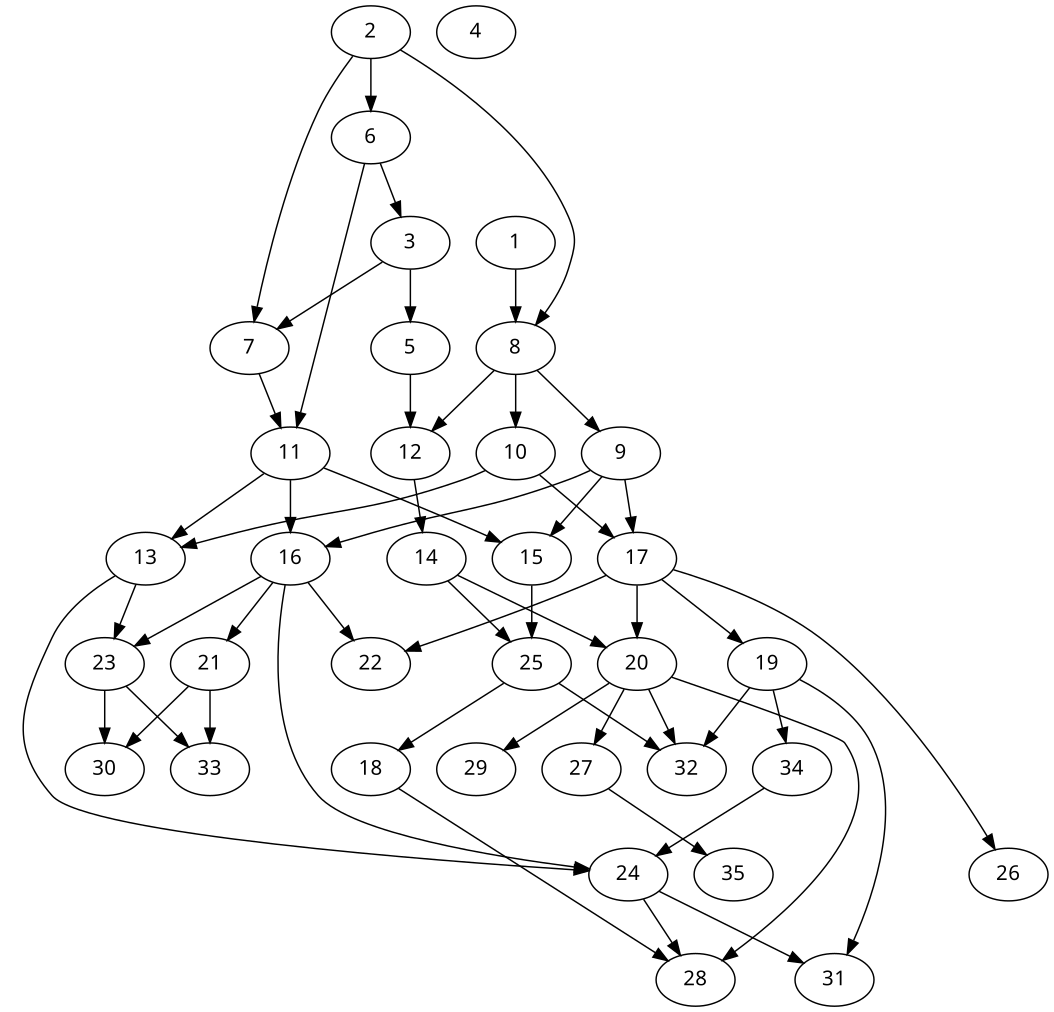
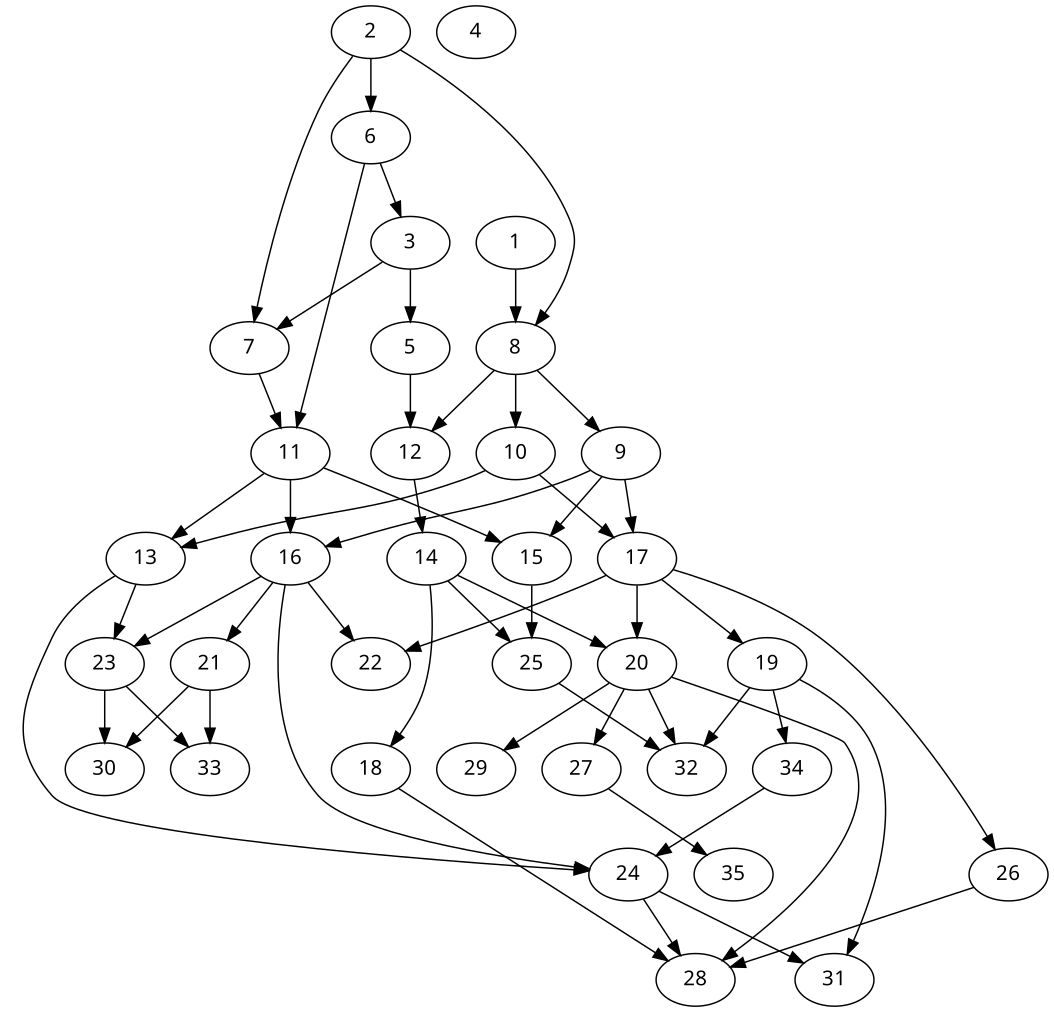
(457, 713) -> (430, 663)
none -> (848, 929)
